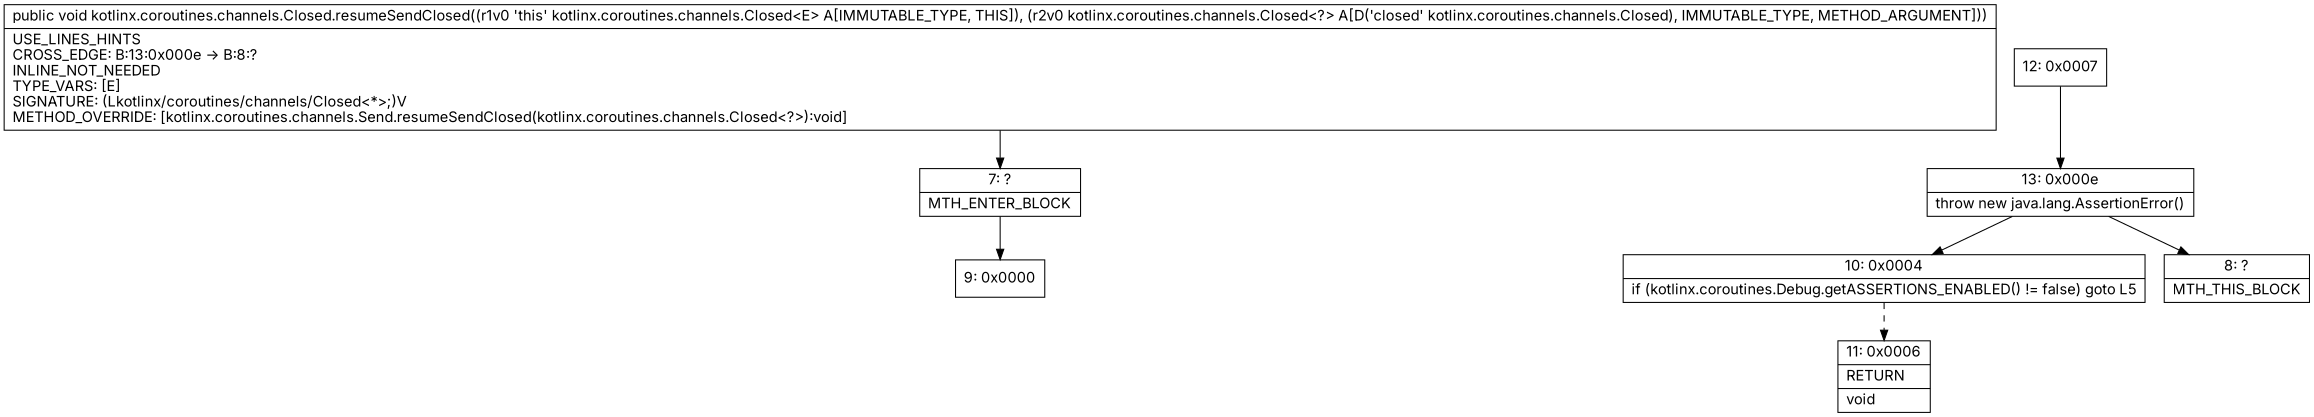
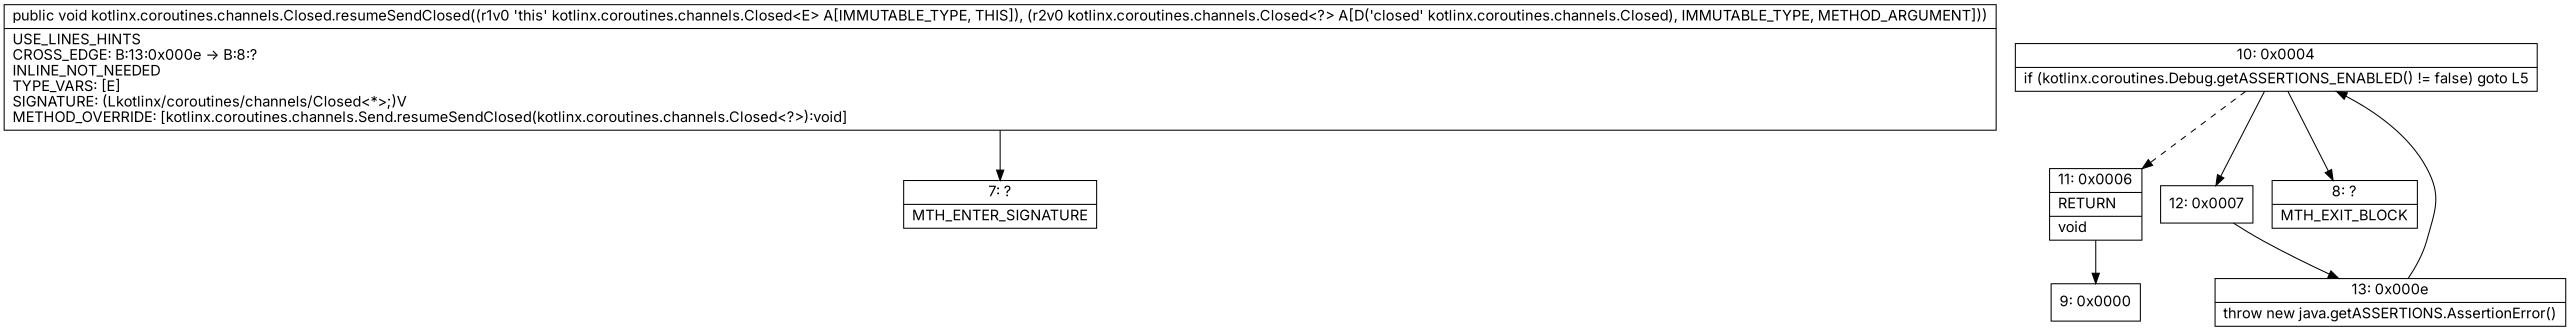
none -> (2243, 134)
(1000, 204) -> (1000, 216)
(2060, 204) -> (2390, 314)
(1000, 233) -> (2096, 257)
(2144, 233) -> (2308, 131)
(2237, 290) -> (2345, 216)
